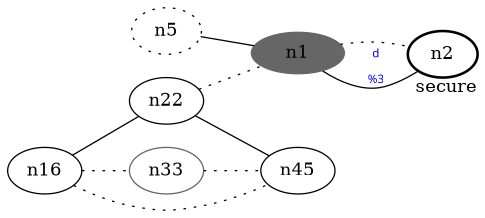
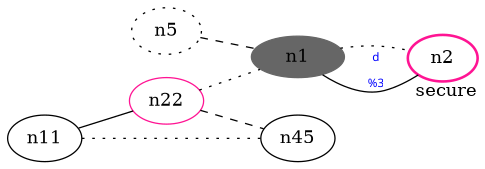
(227, 41) -> (228, 43)
(443, 54) -> (443, 58)
(167, 101) -> (167, 101)
(232, 136) -> (232, 120)
(45, 171) -> (45, 138)
(167, 171) -> none
